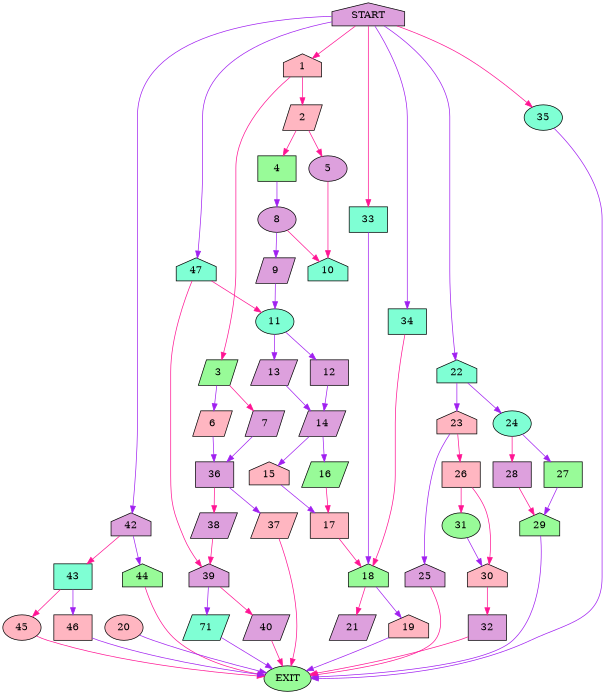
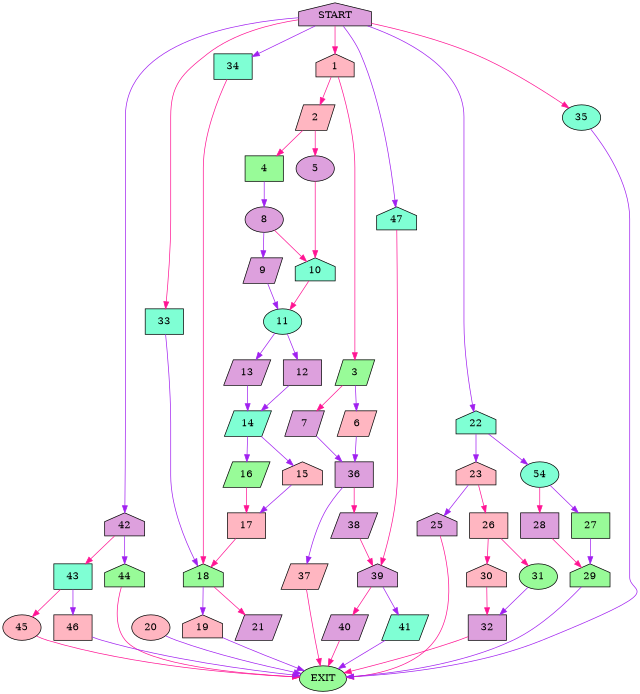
(230, 293) -> (301, 292)
(322, 424) -> (248, 424)
(512, 424) -> (540, 475)
(473, 549) -> (516, 599)
(206, 628) -> (405, 628)
